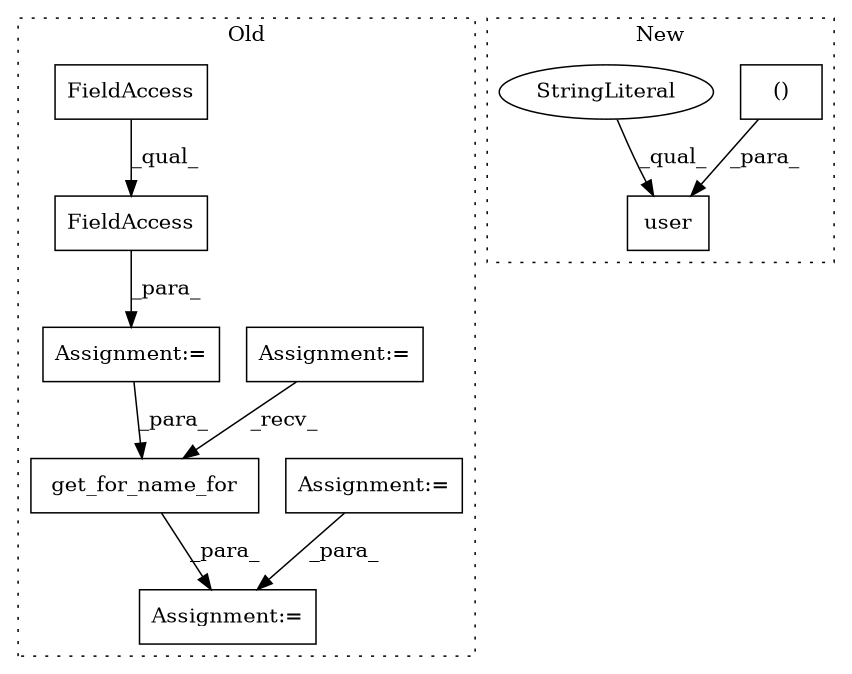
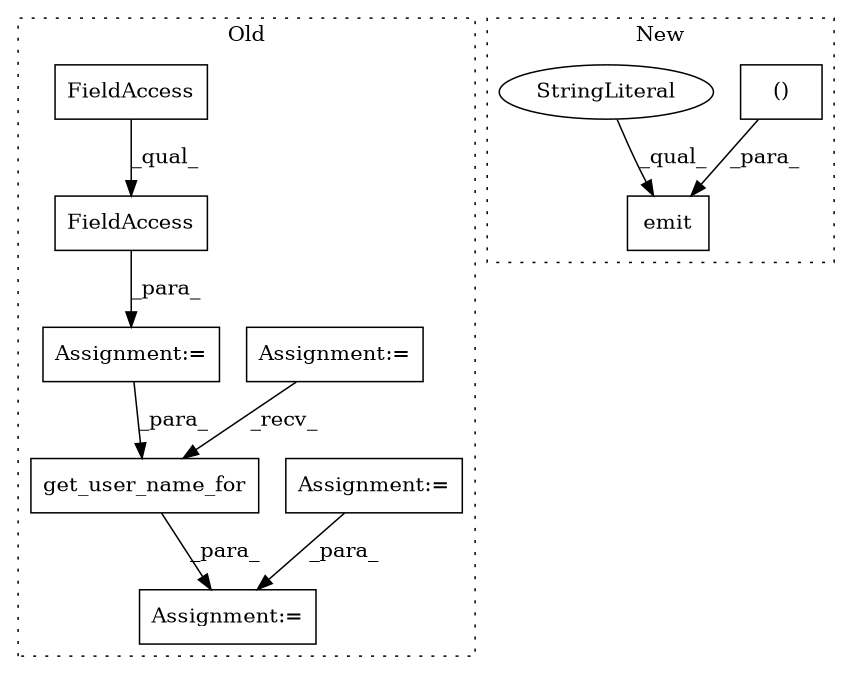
(668, 223) -> (668, 223)
(145, 486) -> (145, 486)
